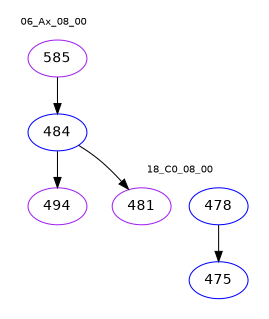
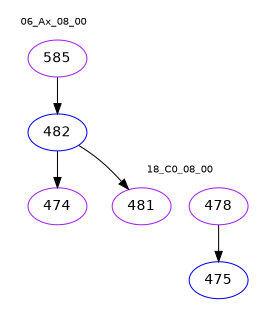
(57, 132) -> (57, 132)
(57, 206) -> (57, 206)
(219, 206) -> (219, 206)
